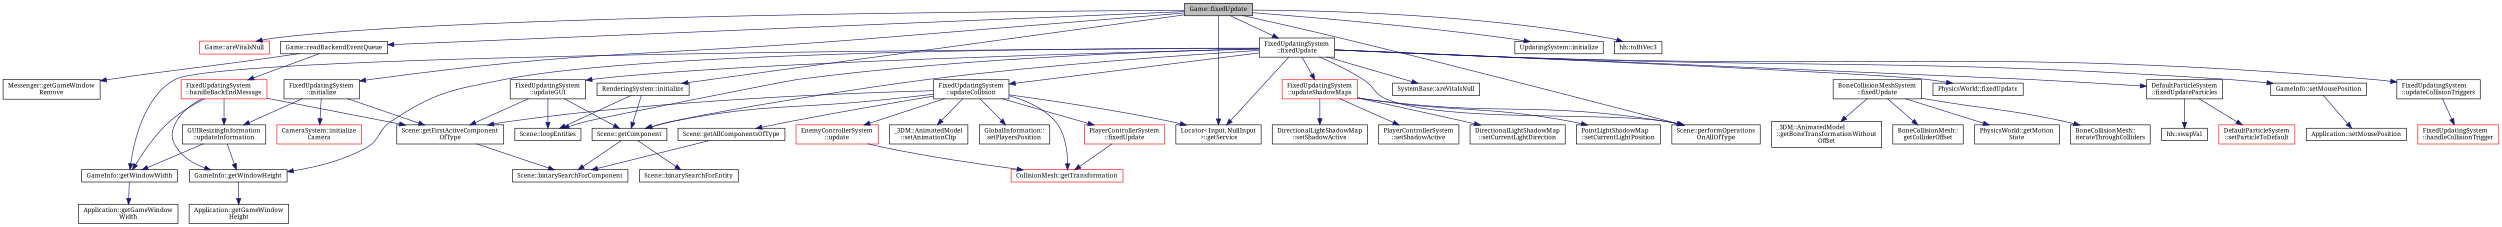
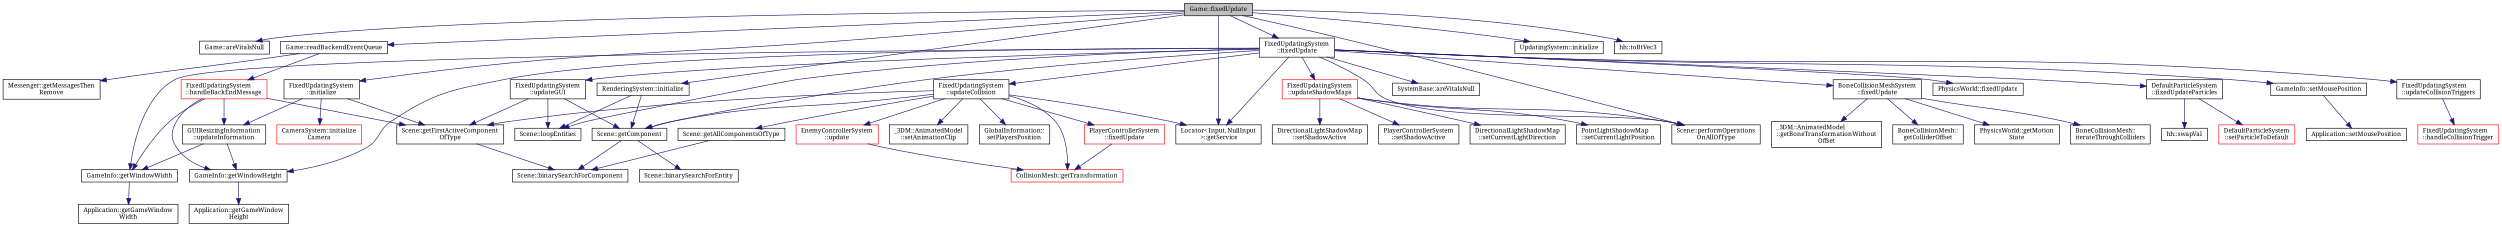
(235, 48) -> (235, 48)
none -> (1581, 68)
(52, 89) -> (52, 89)
